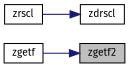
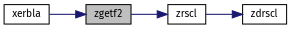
none -> (144, 14)
(24, 53) -> (27, 14)
